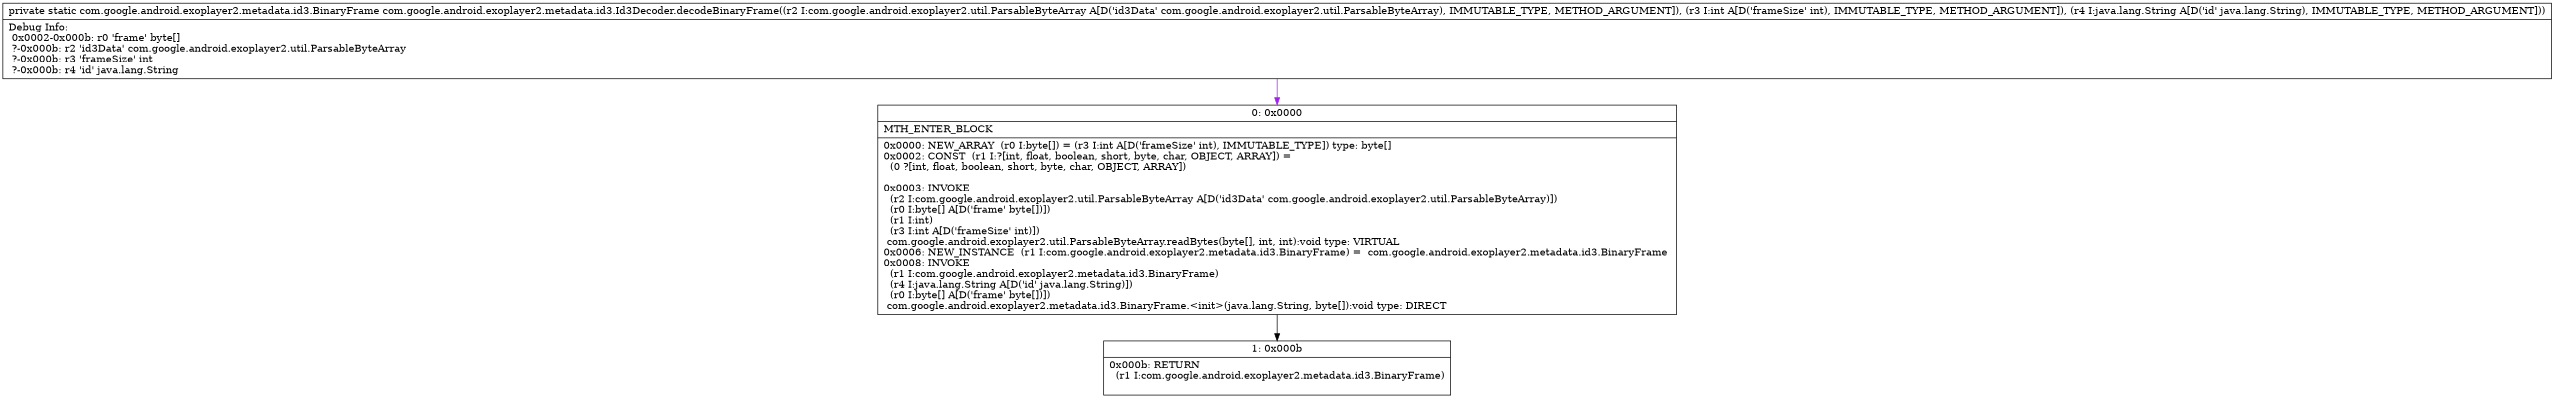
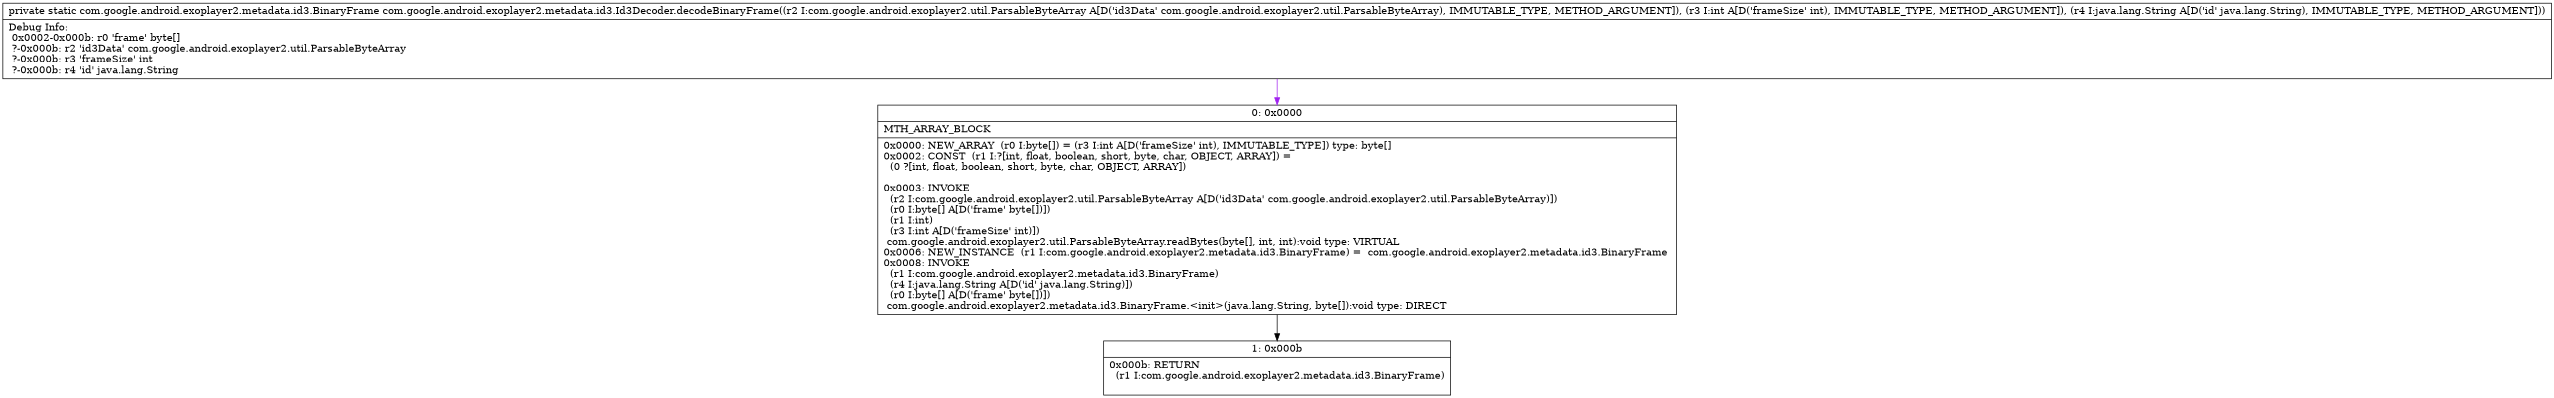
(938, 129) -> (937, 129)
